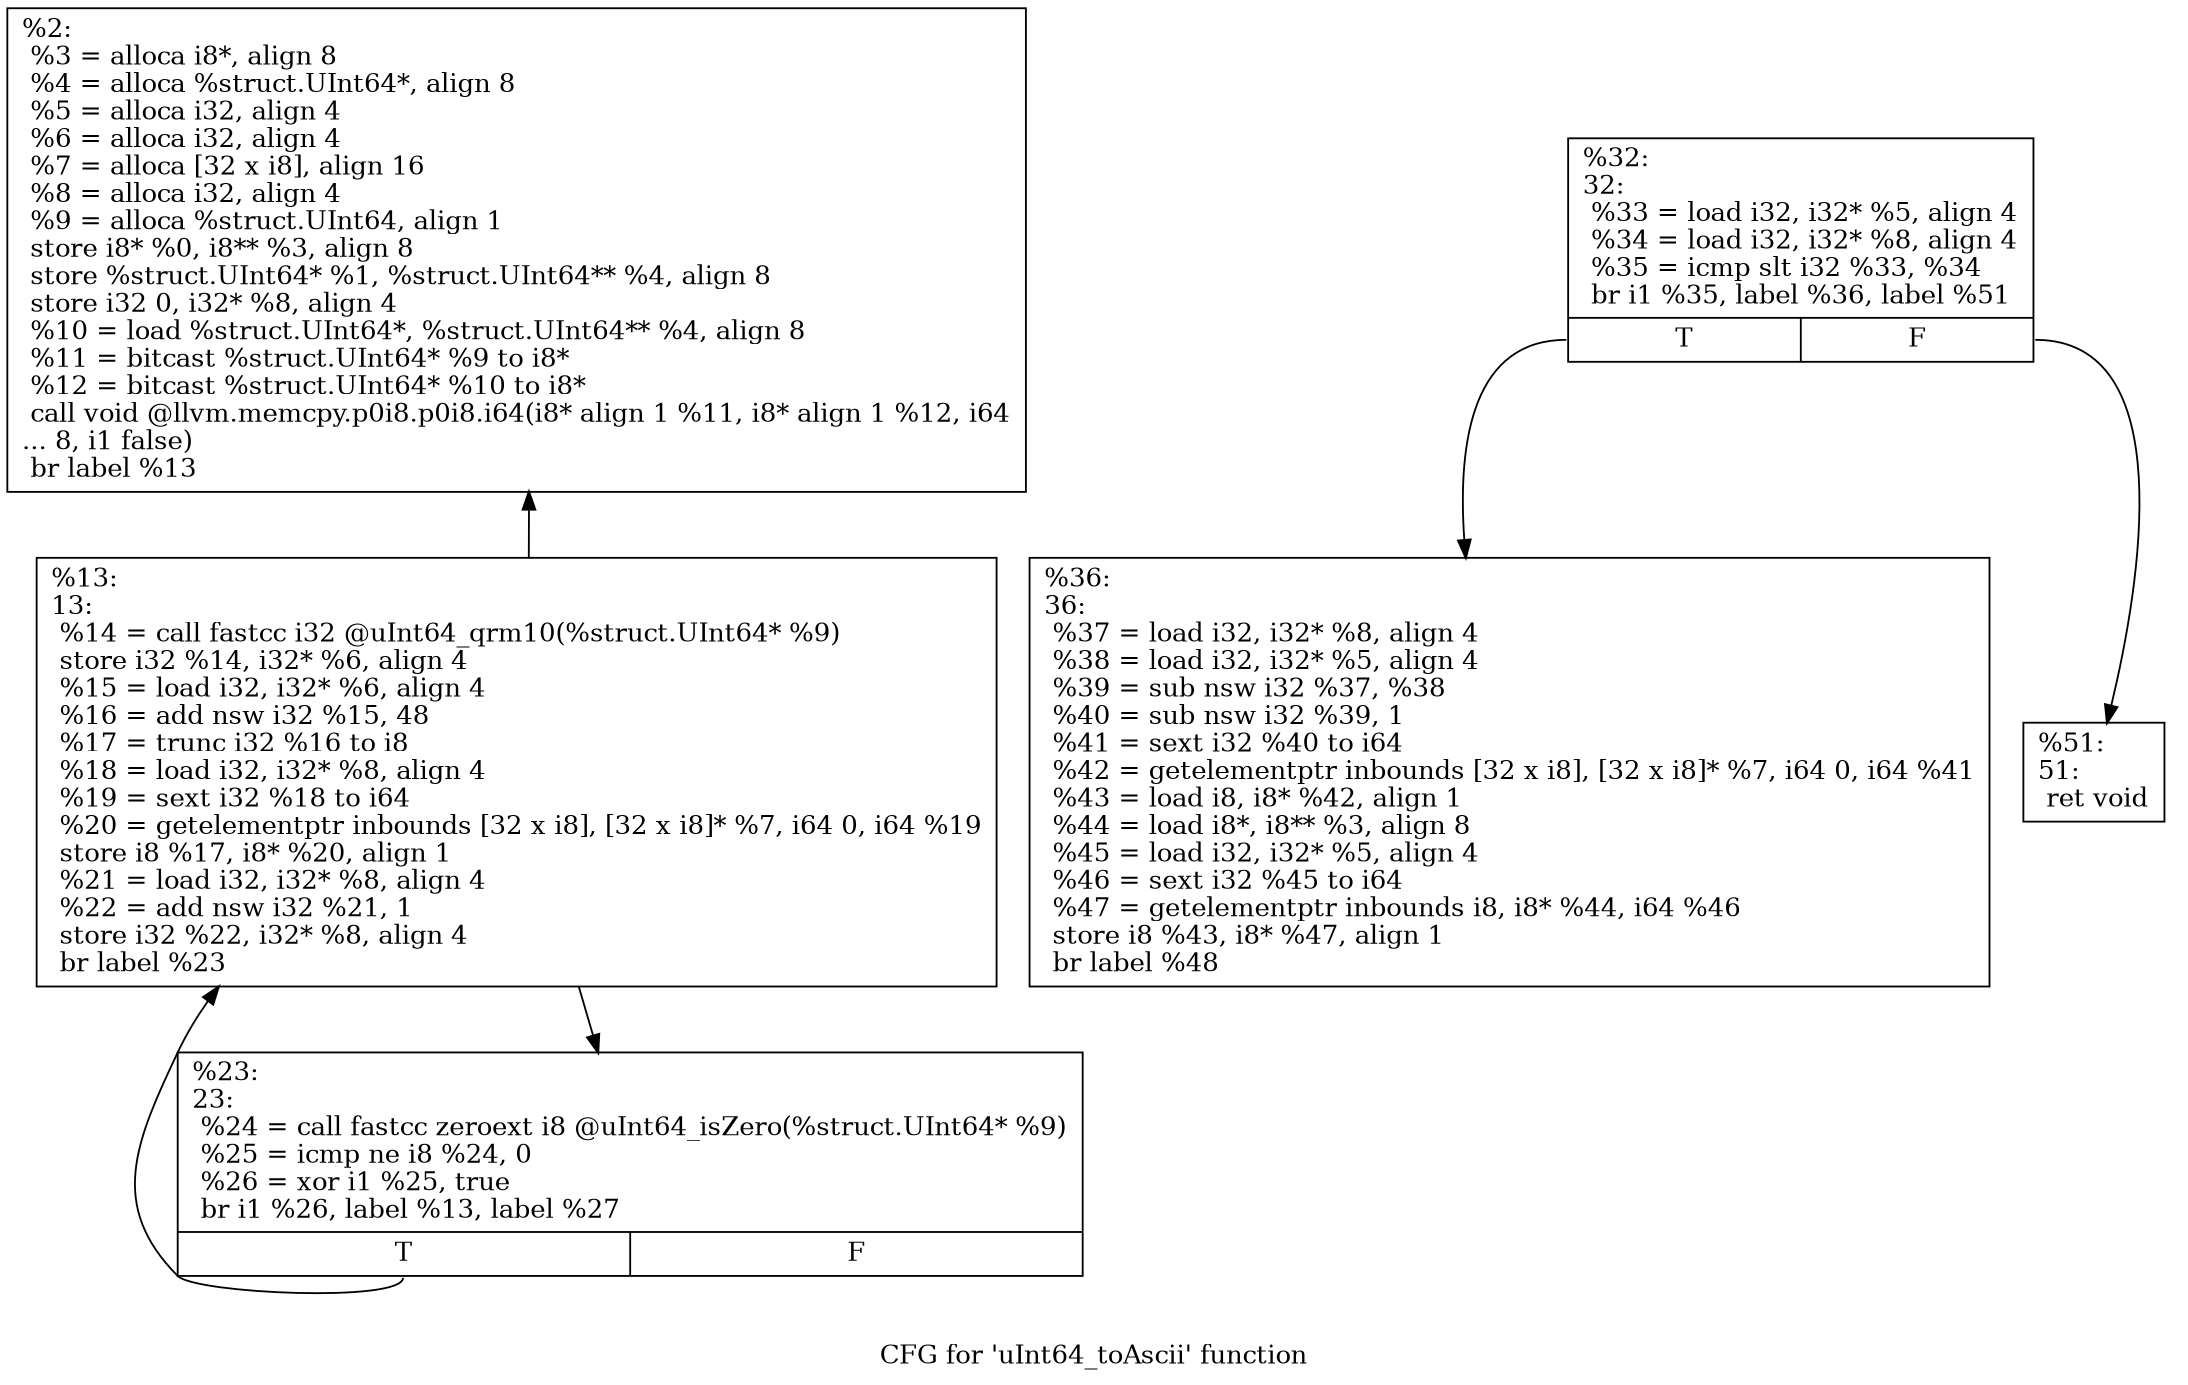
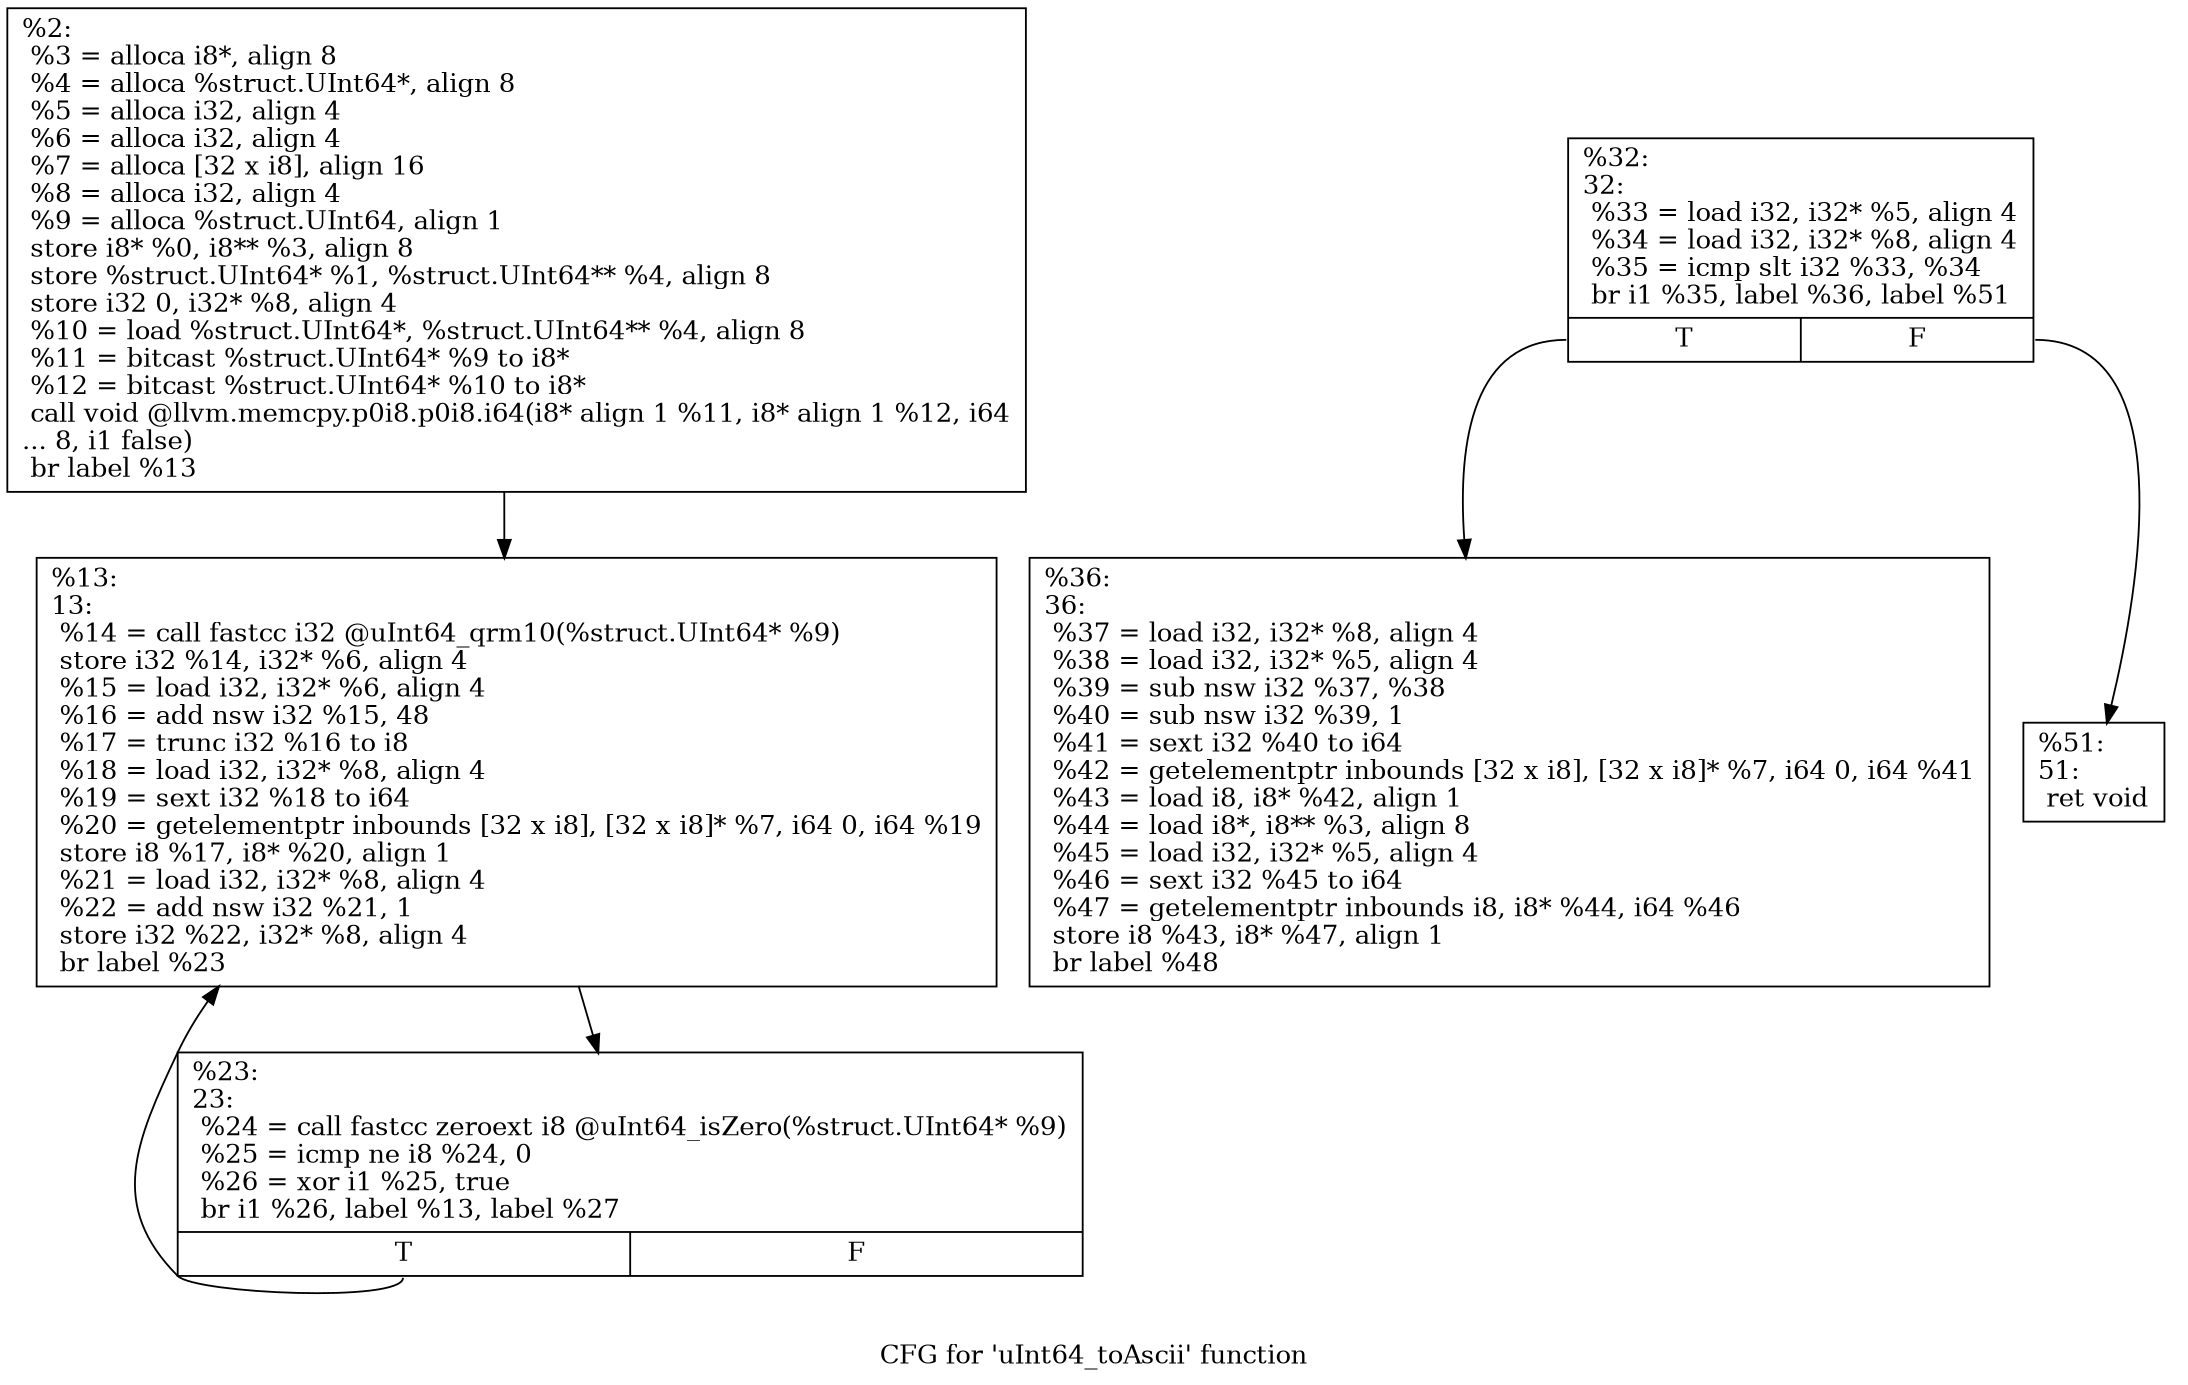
(529, 534) -> (504, 515)
